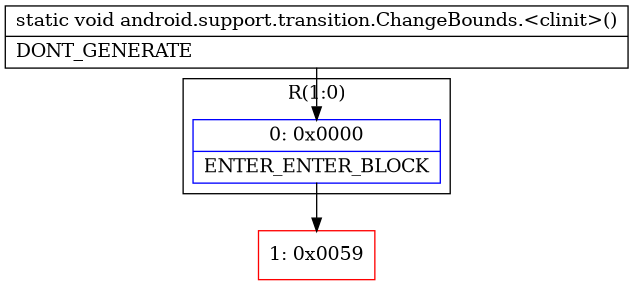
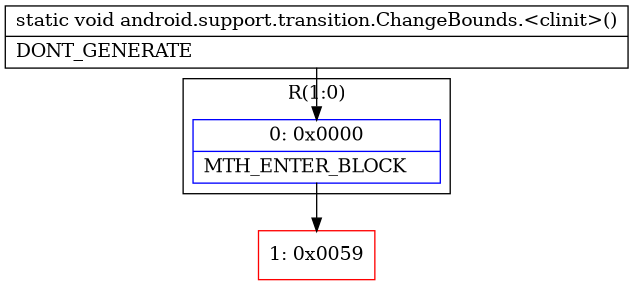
(317, 167) -> (305, 167)
